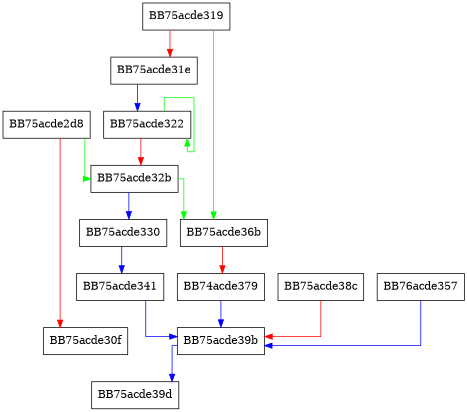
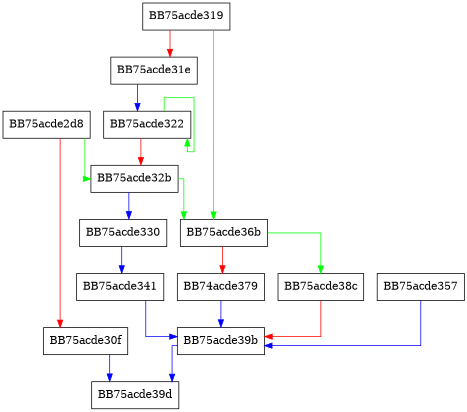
none -> (311, 233)
(421, 287) -> (421, 287)
none -> (110, 364)
